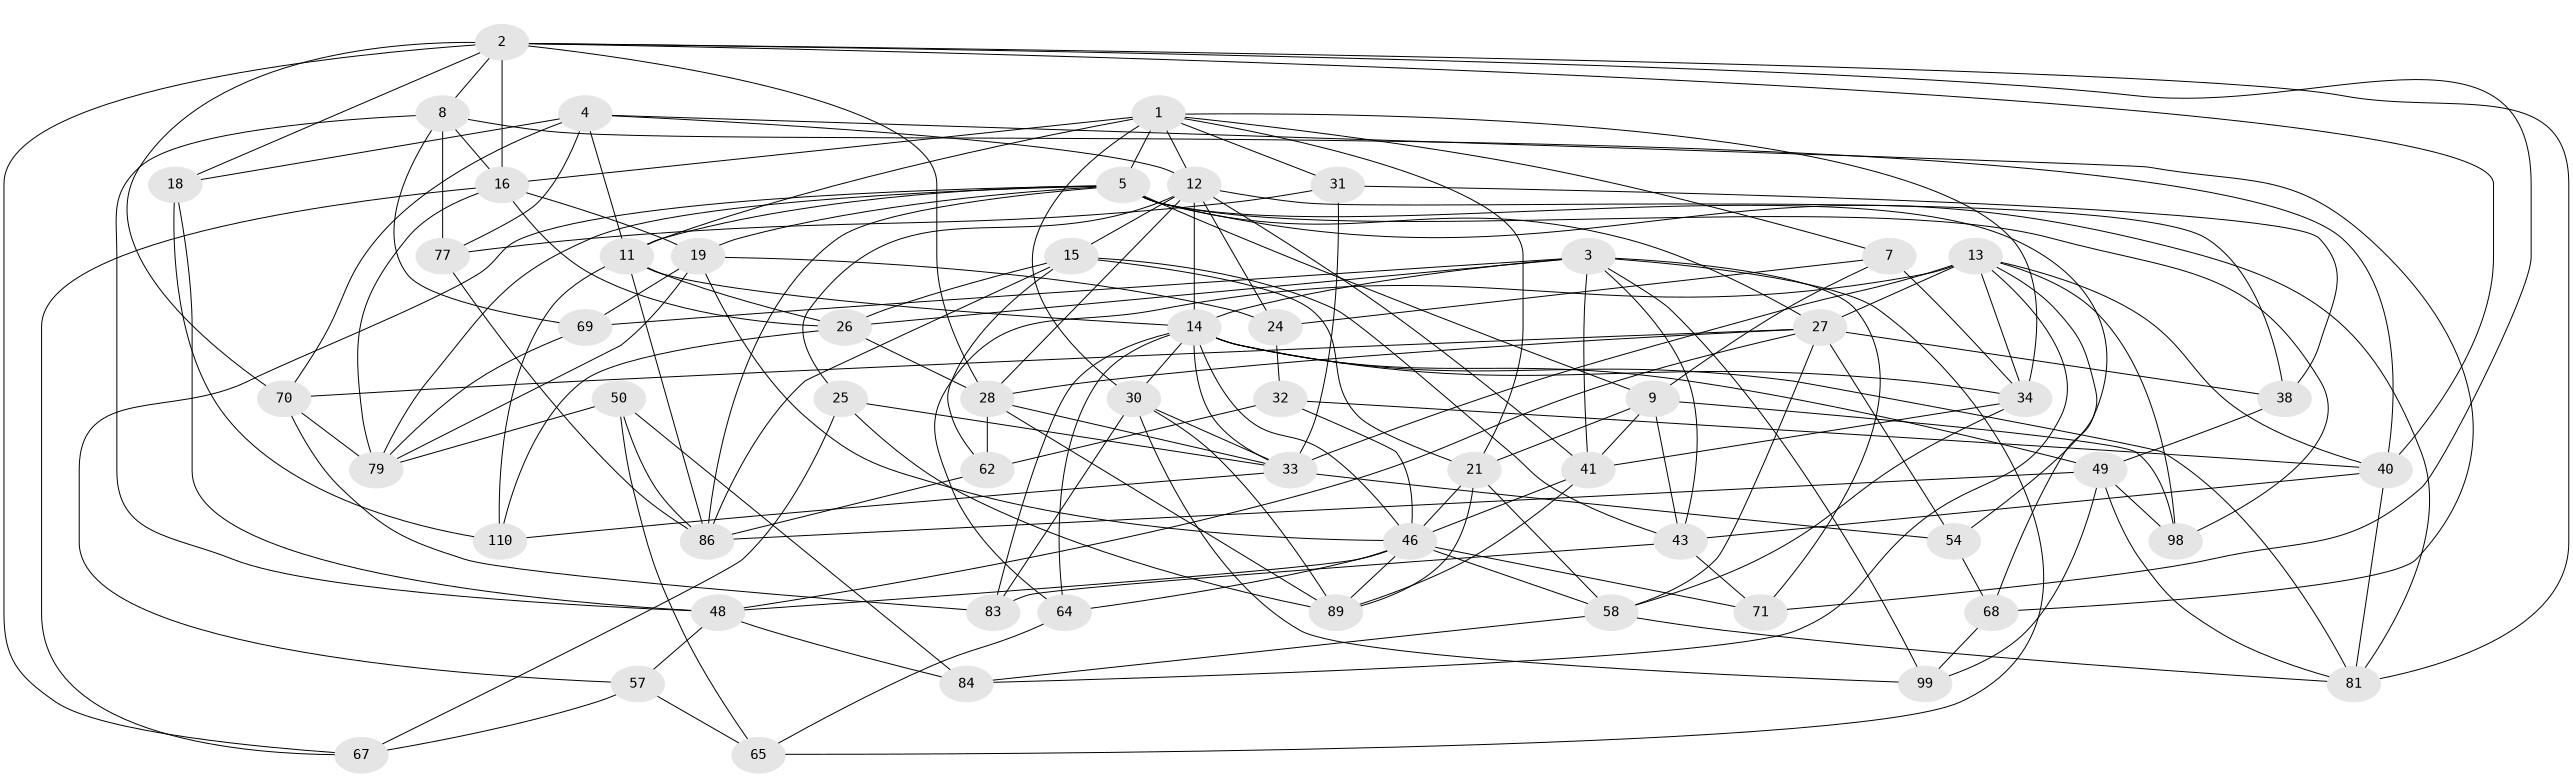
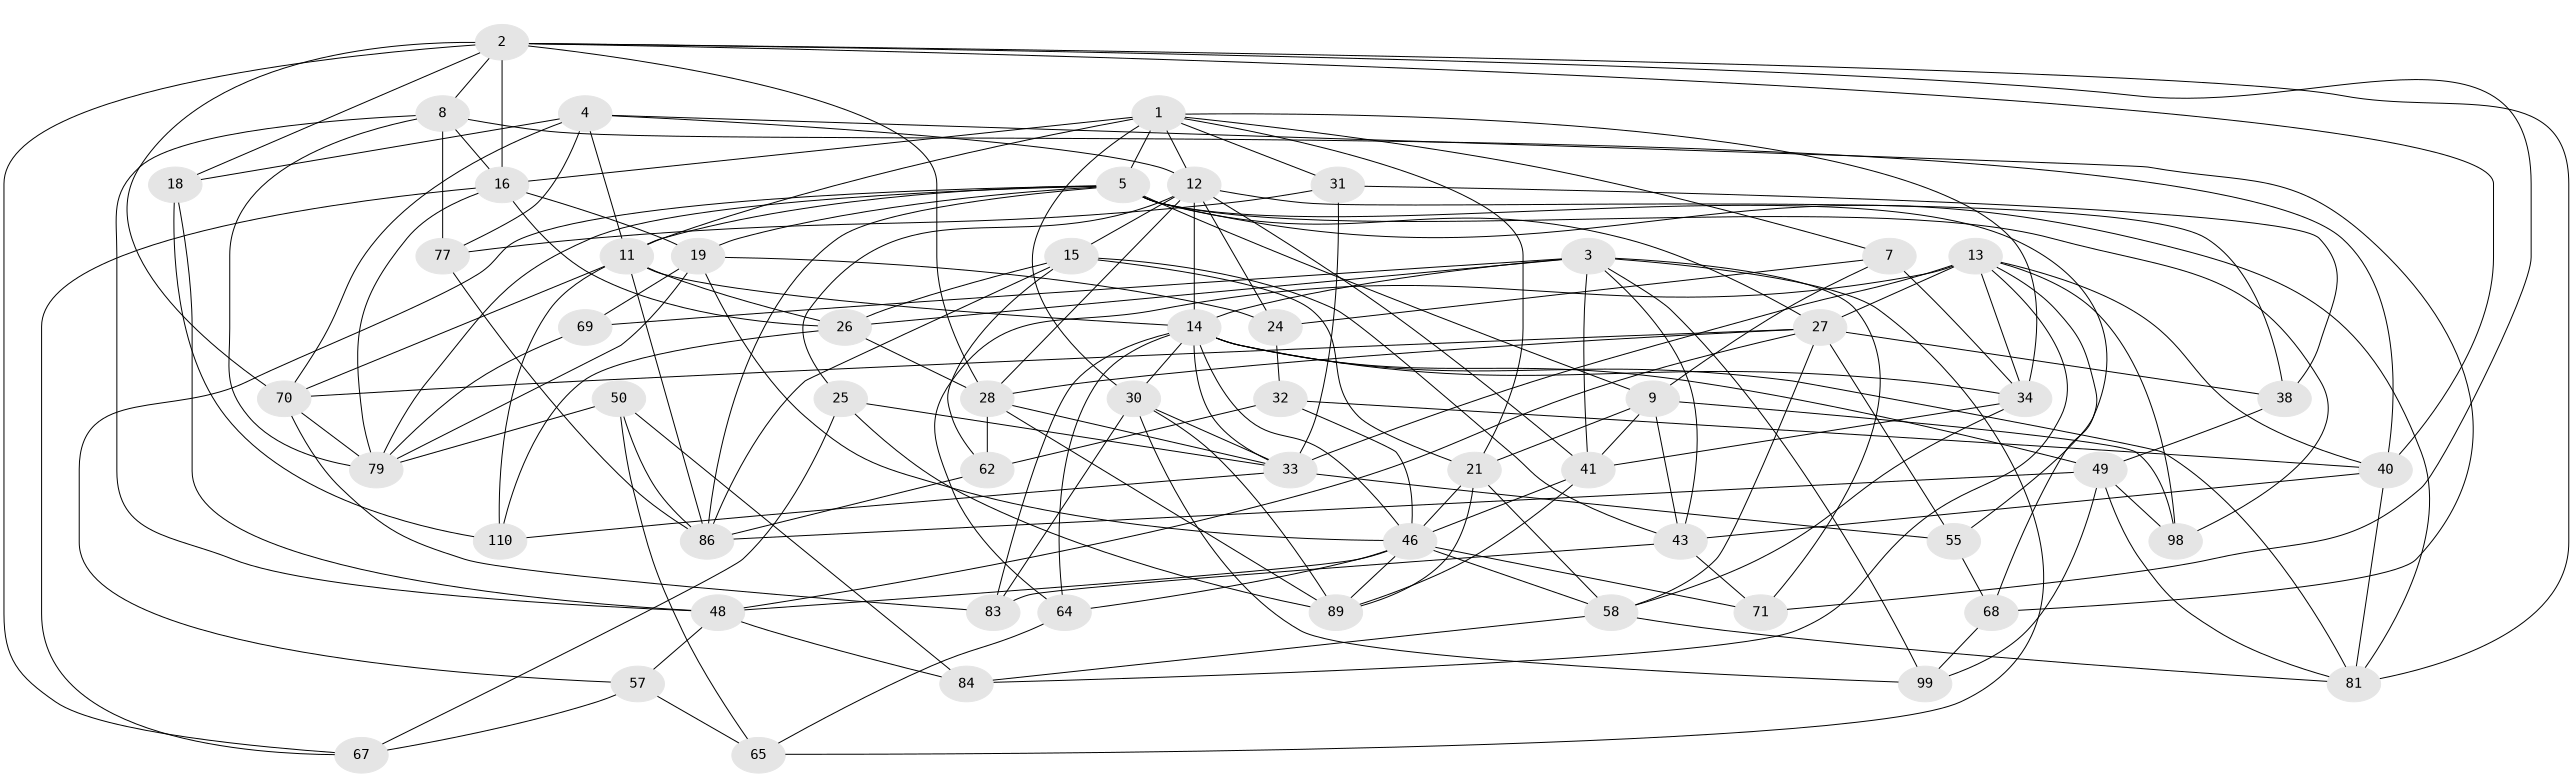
(410, 277) -> (230, 271)
none -> (455, 327)
(1954, 541) -> (1954, 541)
